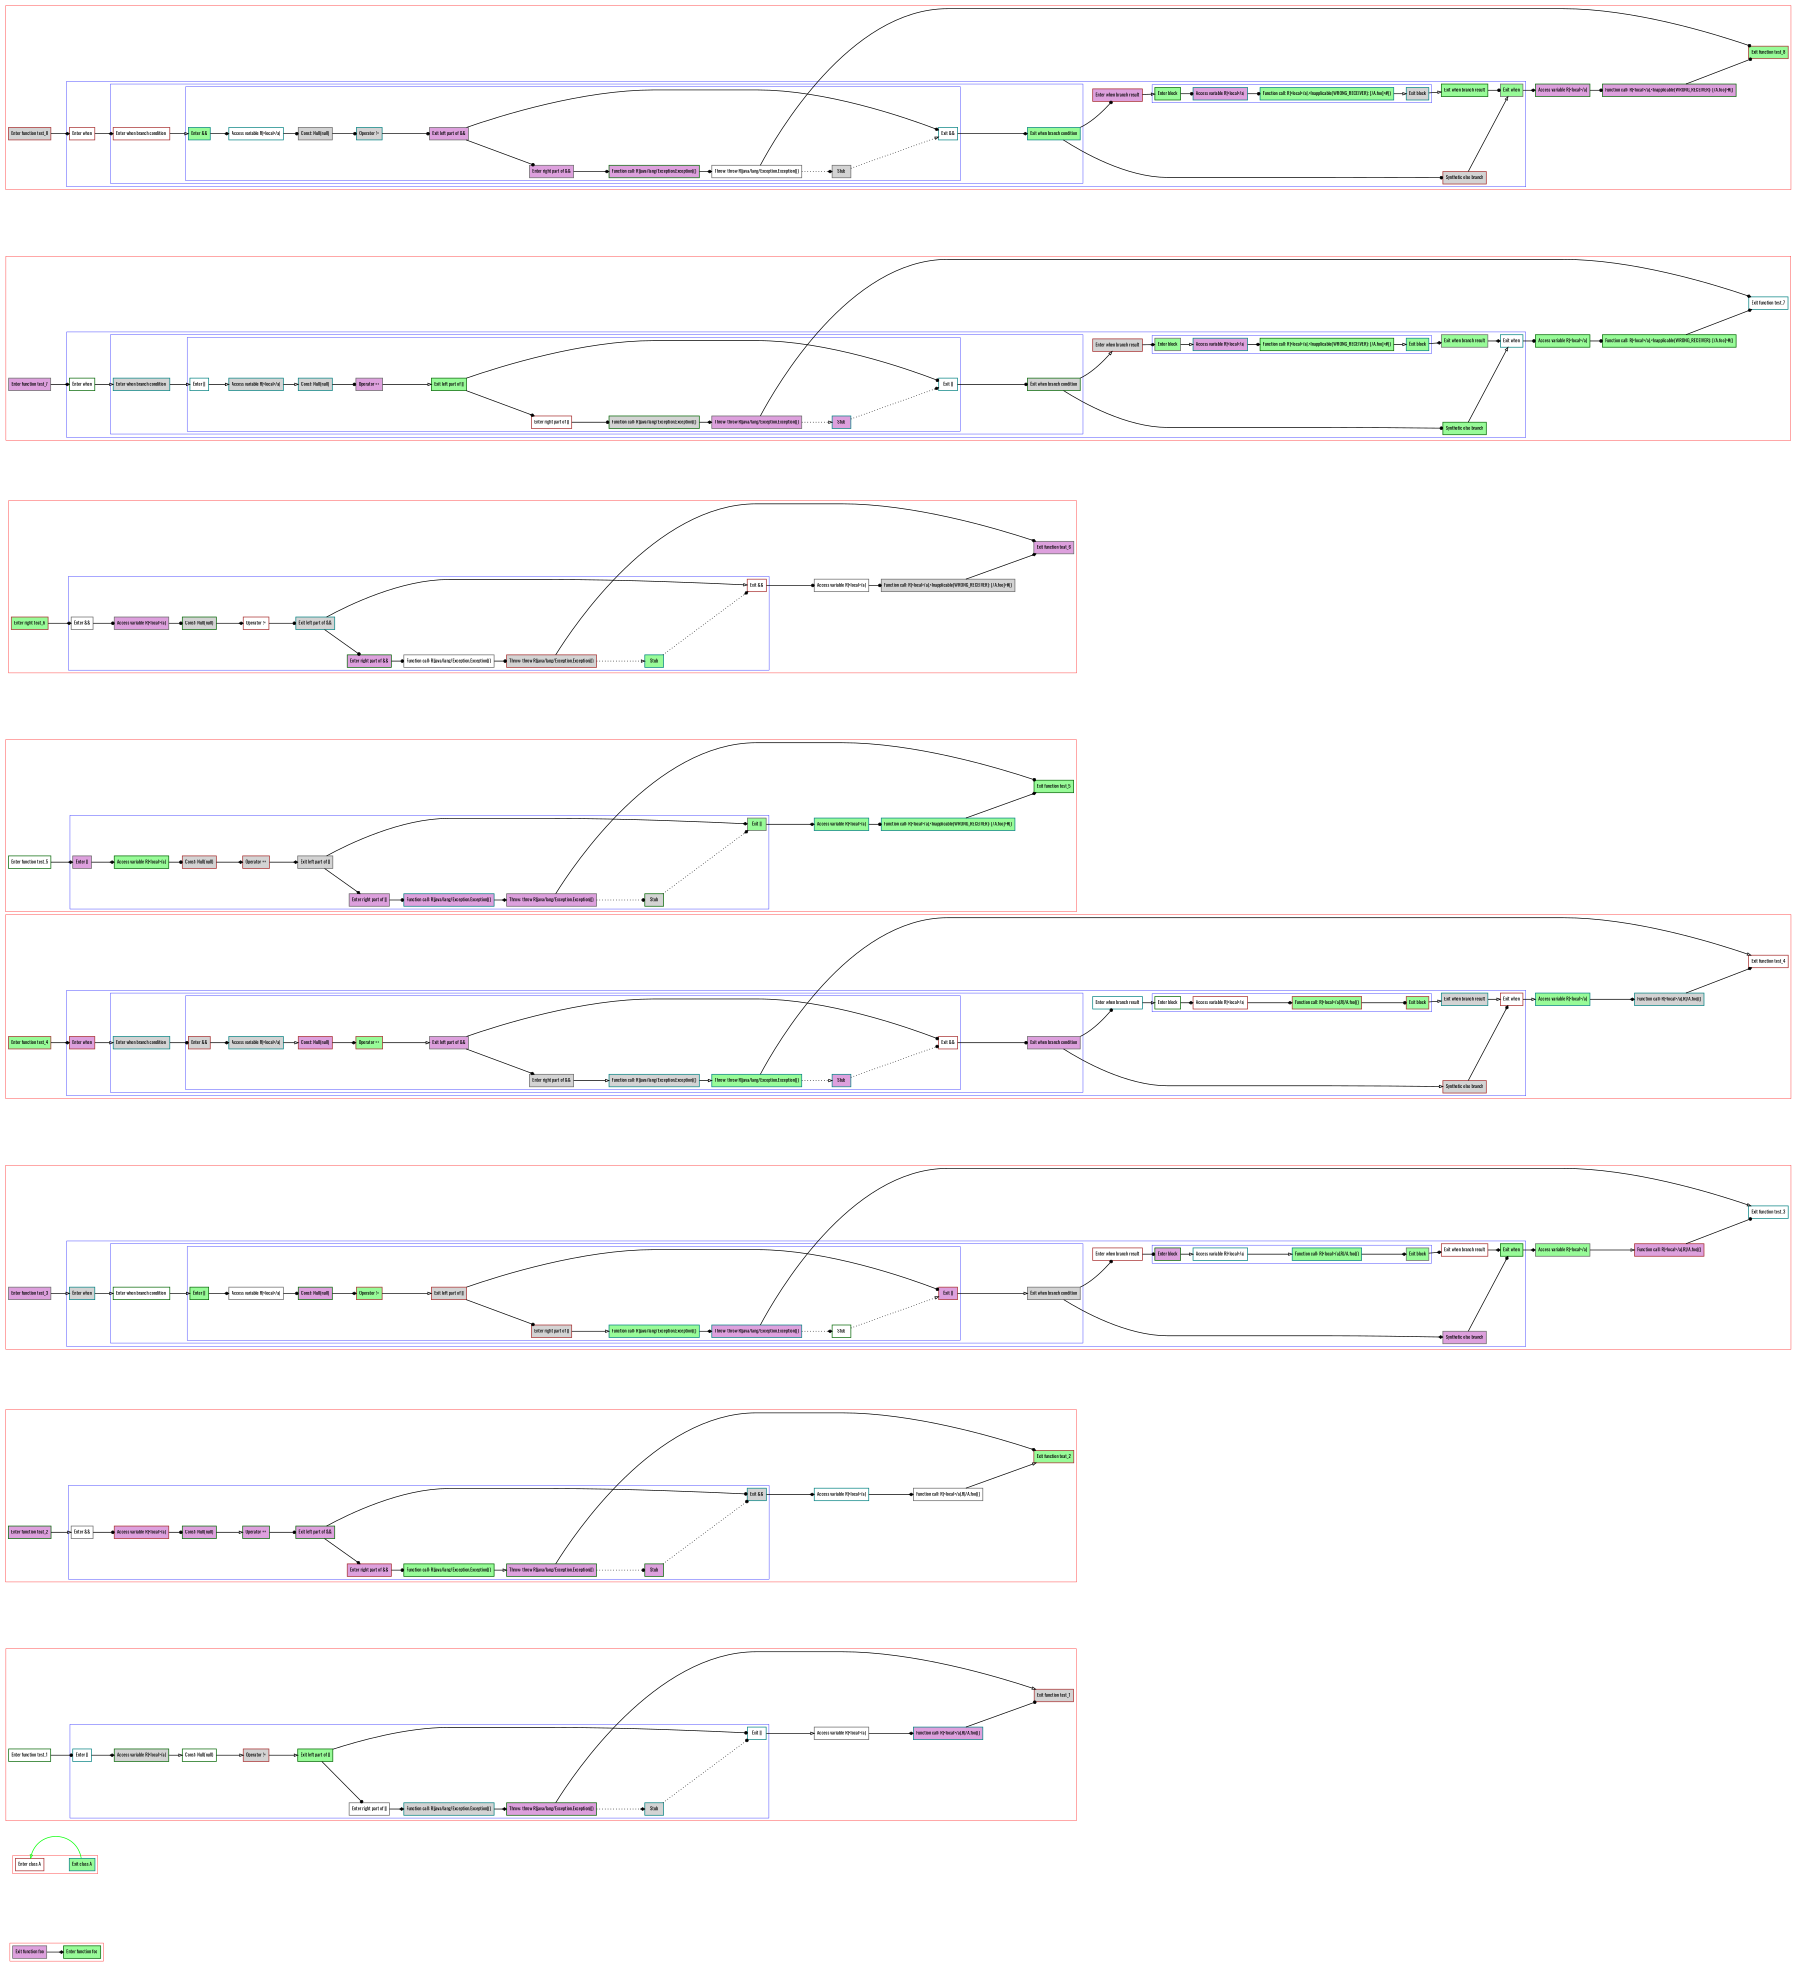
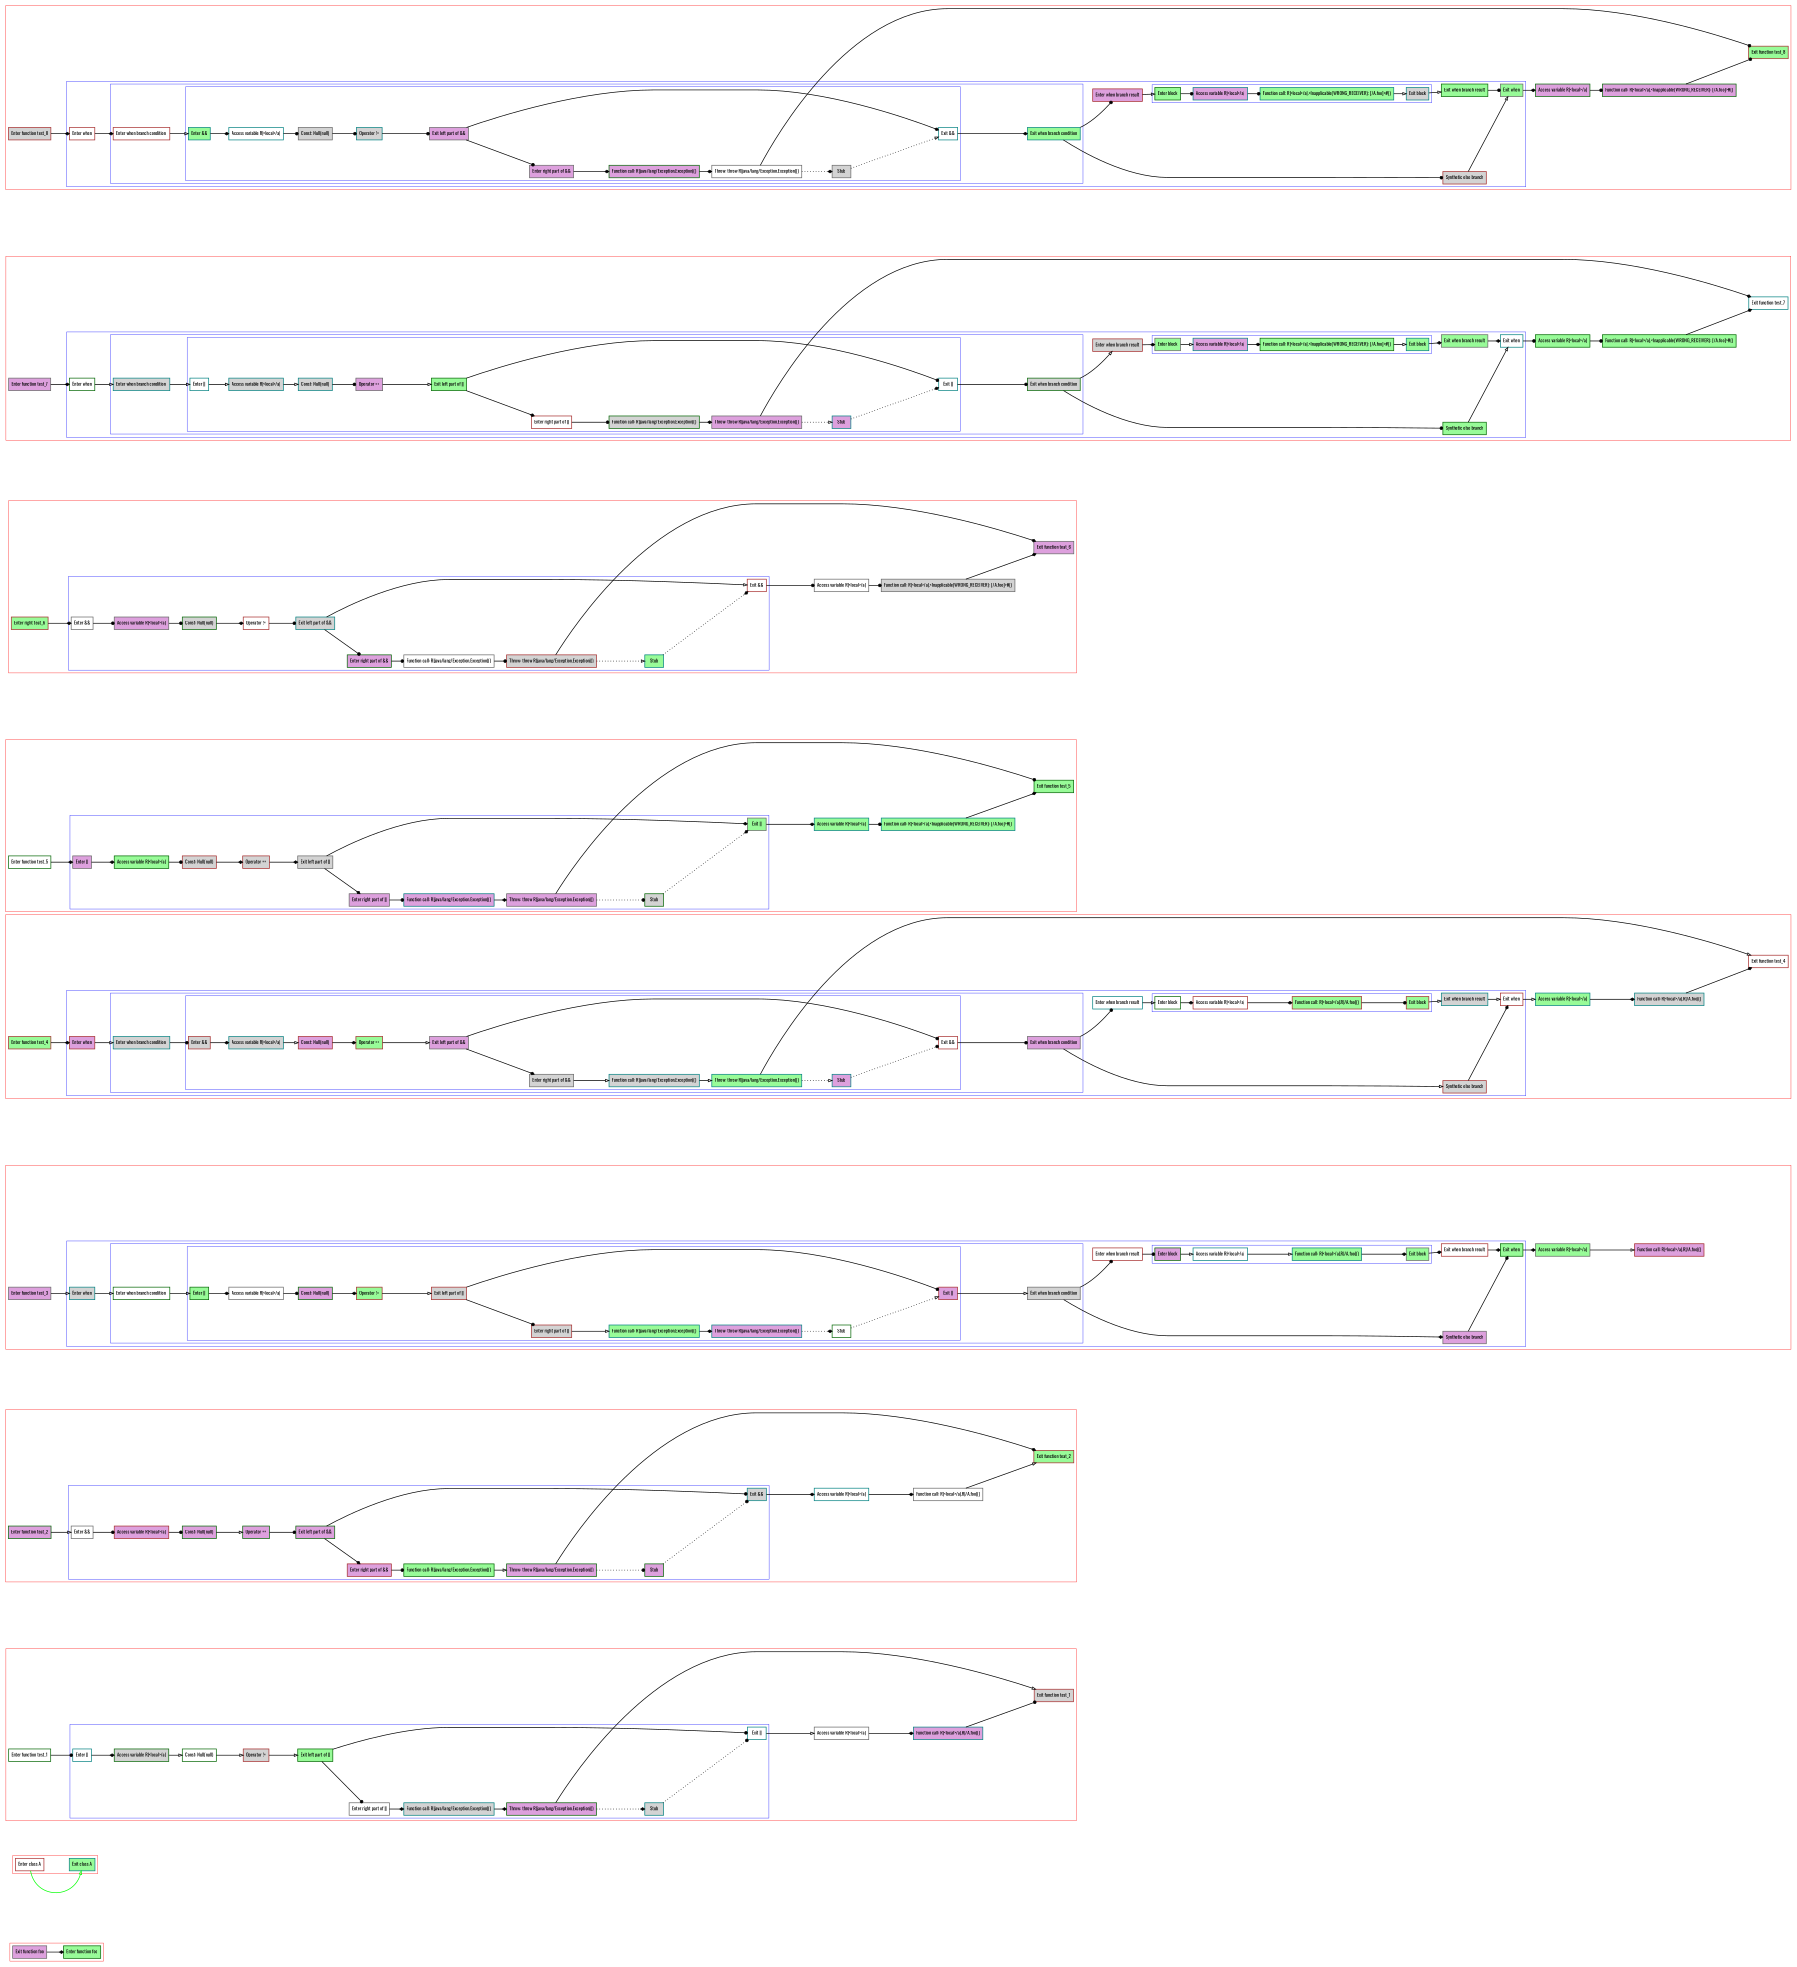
(1768, 1212) -> none
(58, 1837) -> (54, 1893)
